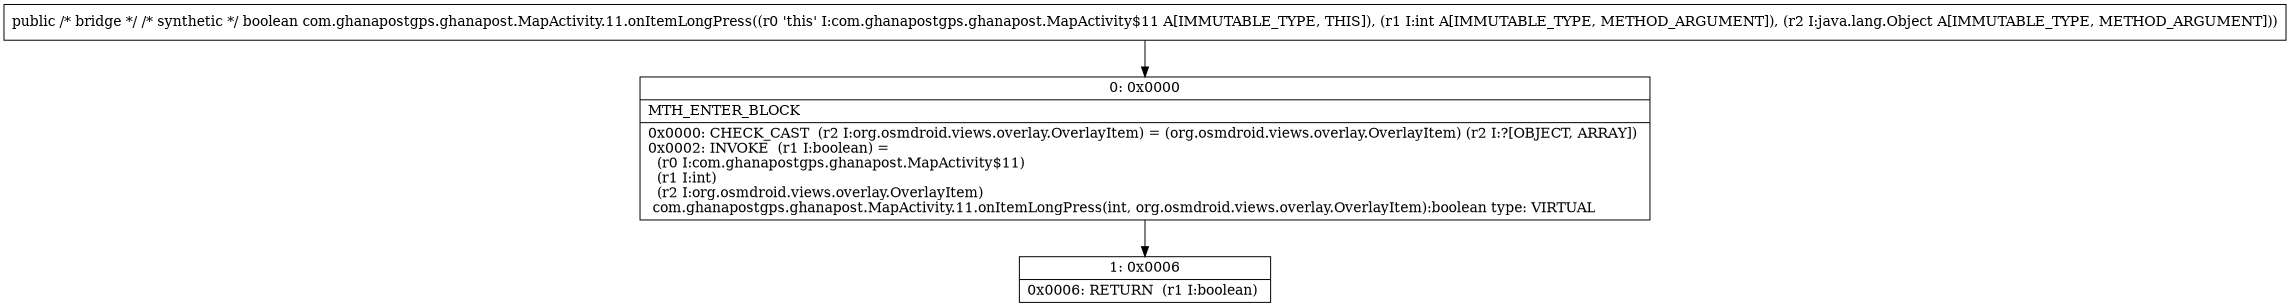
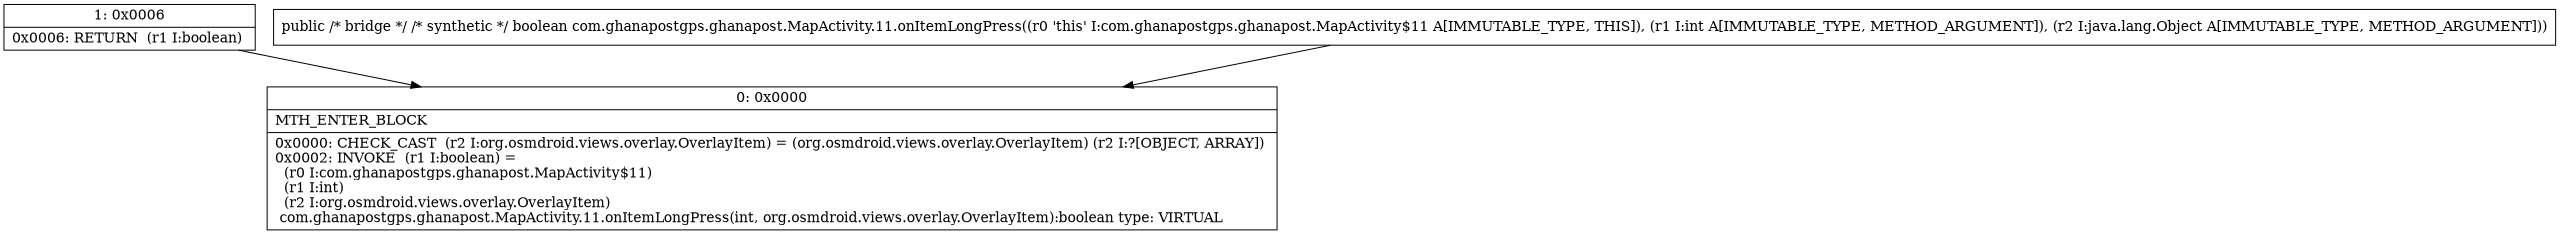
(1145, 233) -> (325, 68)
